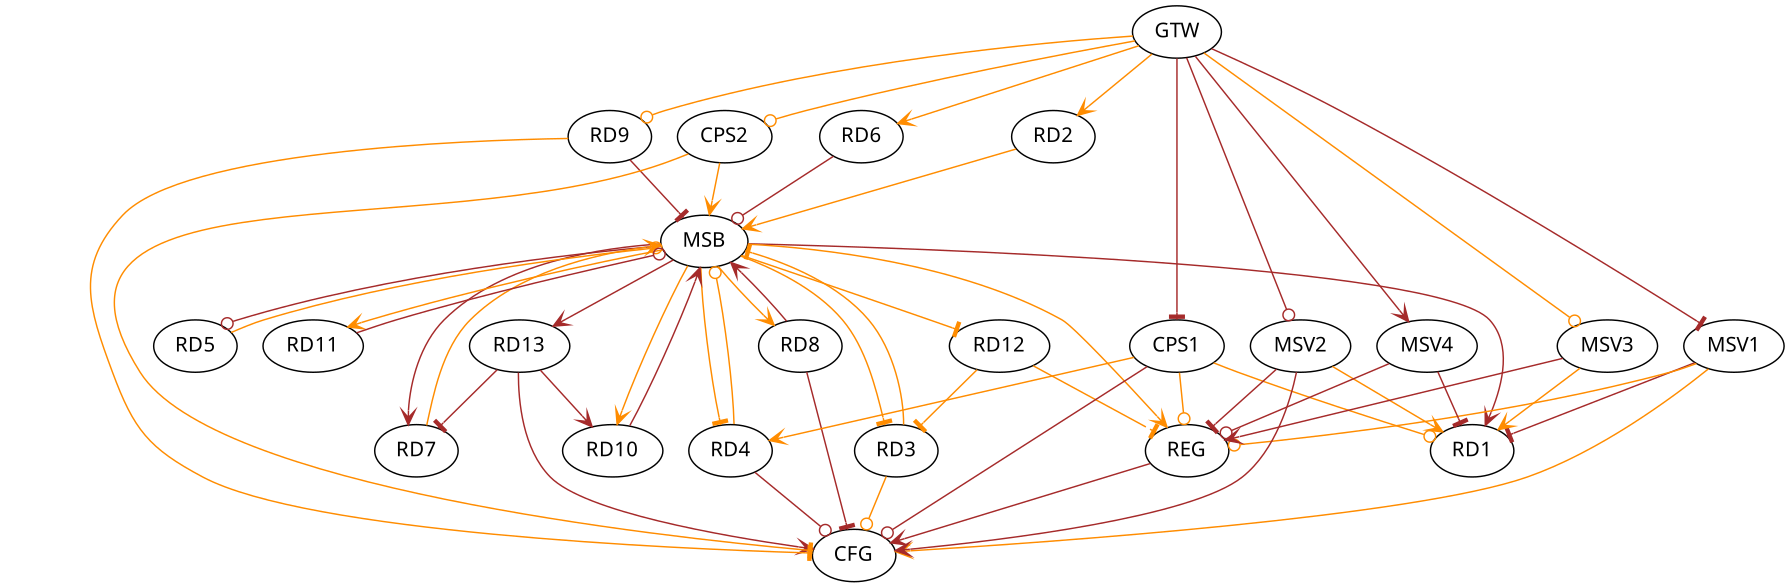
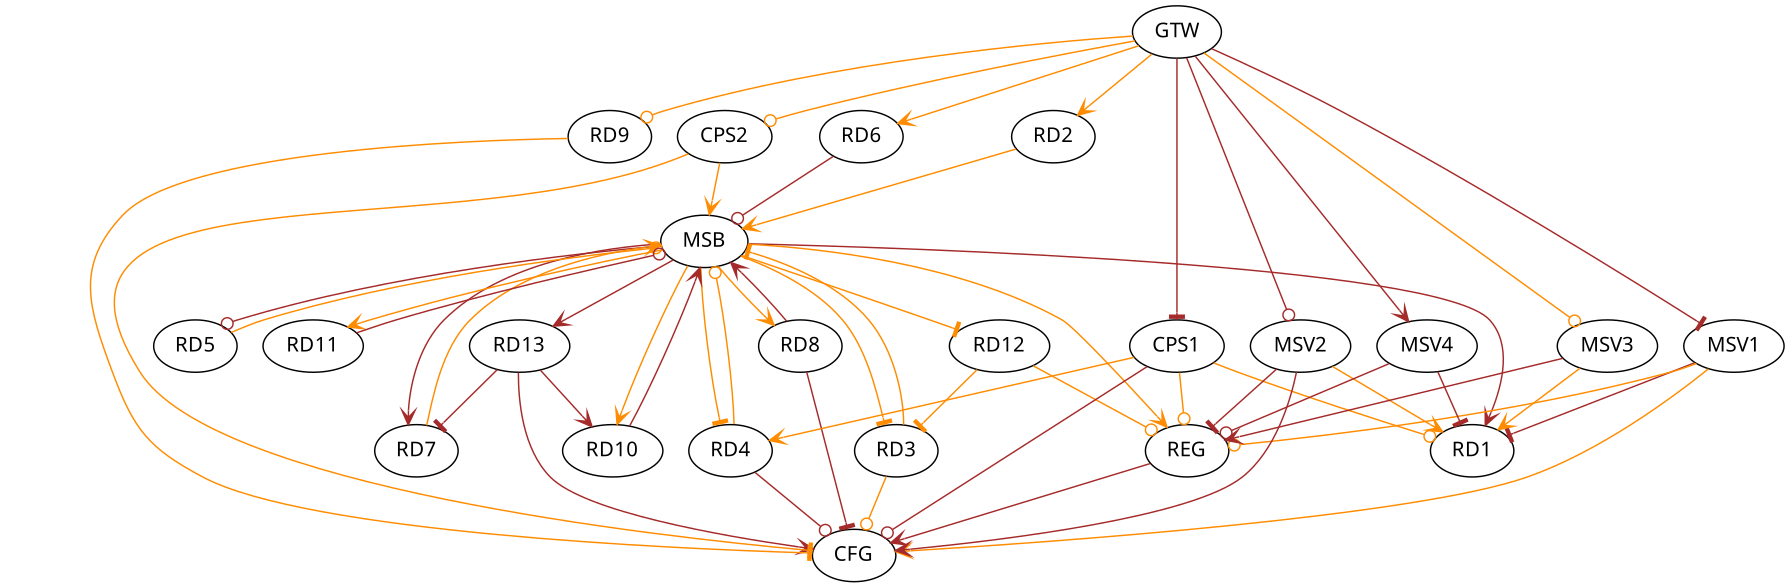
(654, 186) -> none
(1087, 395) -> (1087, 395)
